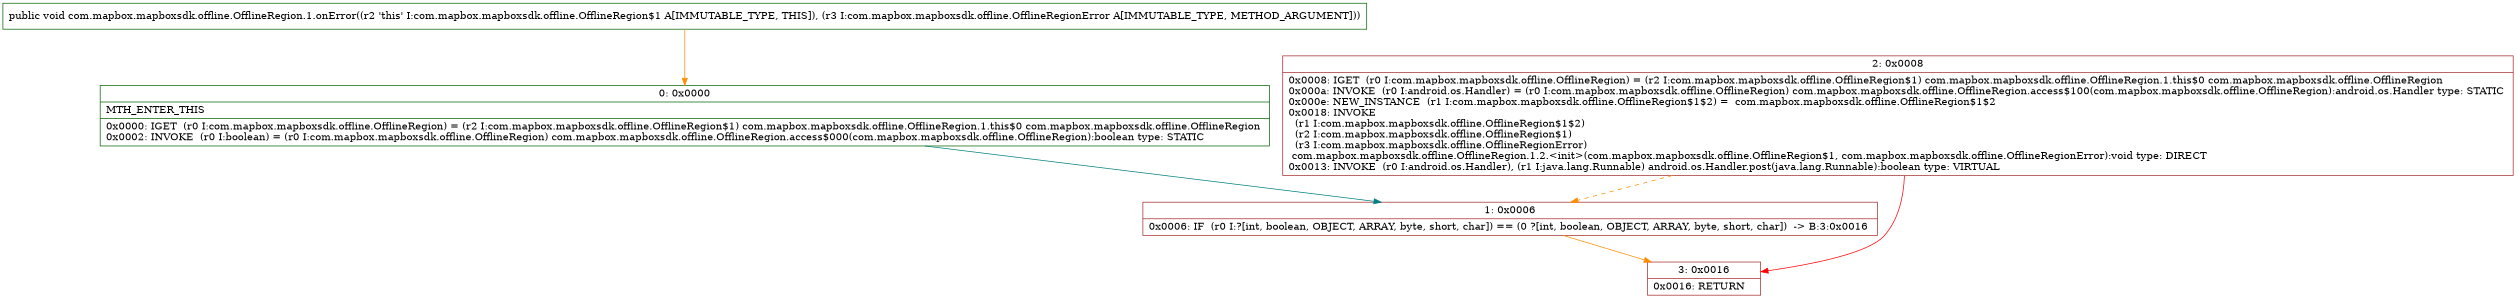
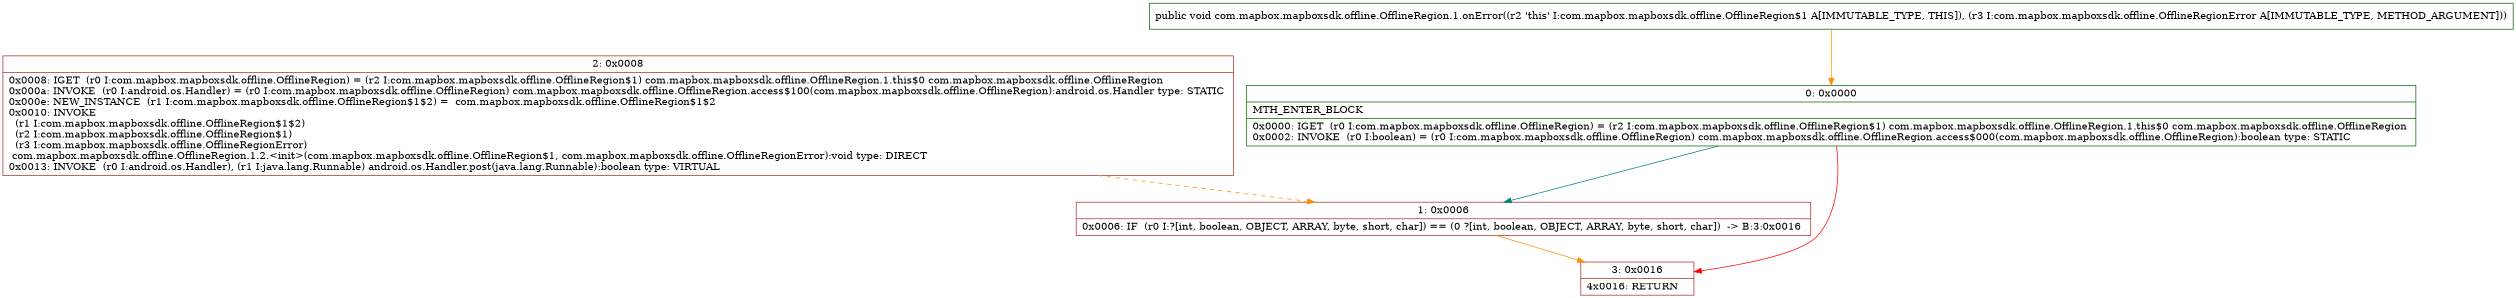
(156, 110) -> (1308, 110)
(1336, 113) -> (56, 113)
(1859, 250) -> (1806, 244)
(1704, 287) -> (1637, 287)
